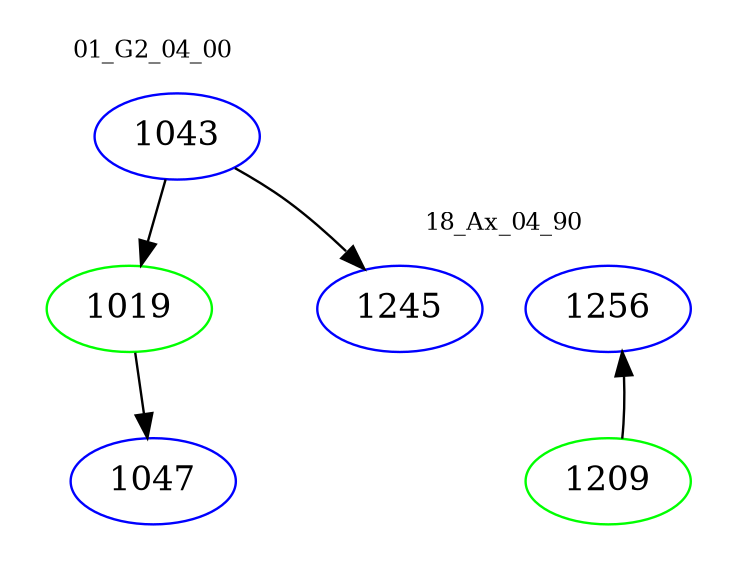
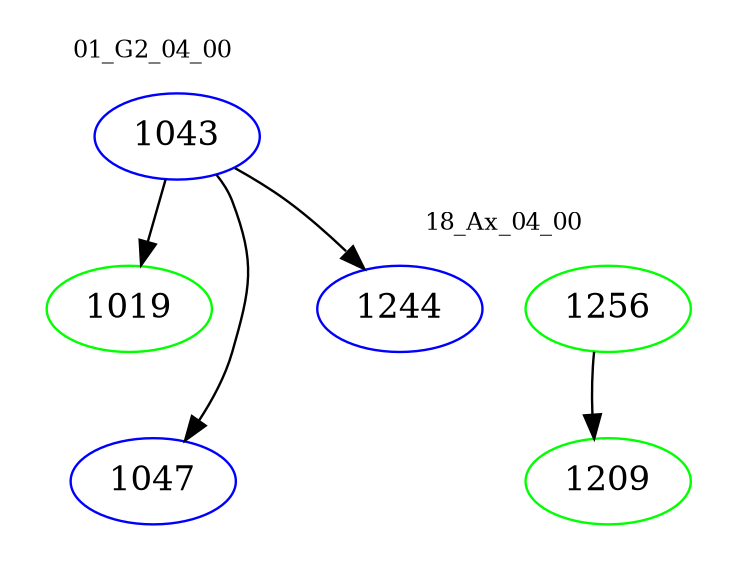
(504, 224) -> (504, 224)
(400, 309) -> (400, 309)
(608, 309) -> (608, 309)
(140, 383) -> (245, 299)
(624, 408) -> (592, 383)
